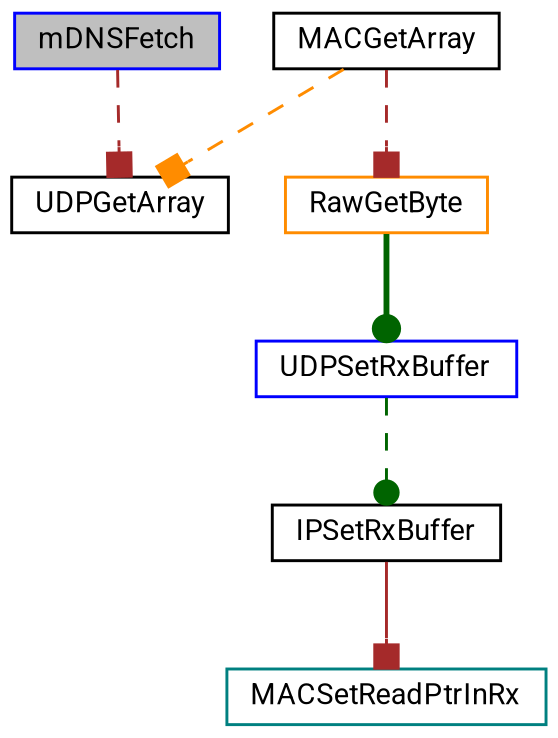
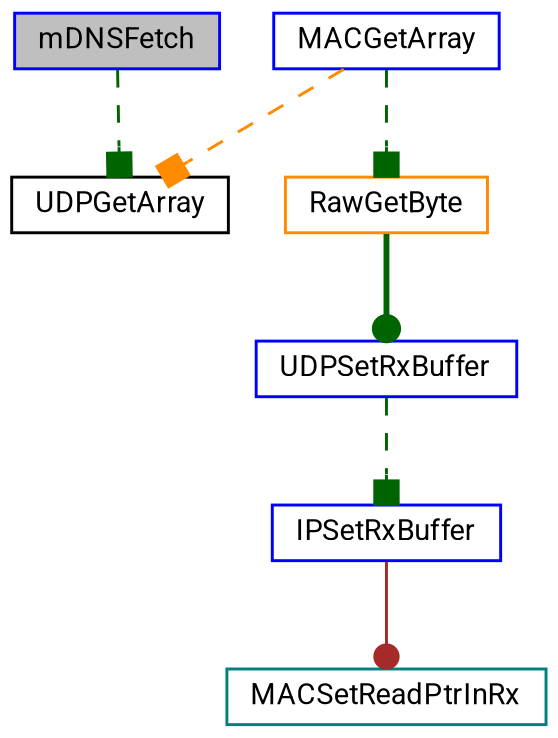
(386, 41) -> (386, 41)
(118, 108) -> (118, 108)
(386, 108) -> (386, 108)
(386, 439) -> (386, 436)
(386, 533) -> (386, 533)
(386, 600) -> (386, 603)
